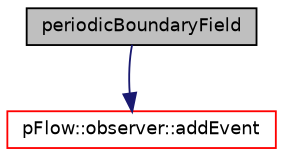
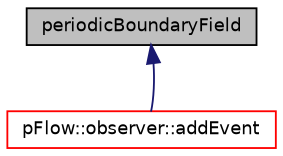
(129, 69) -> (154, 88)
